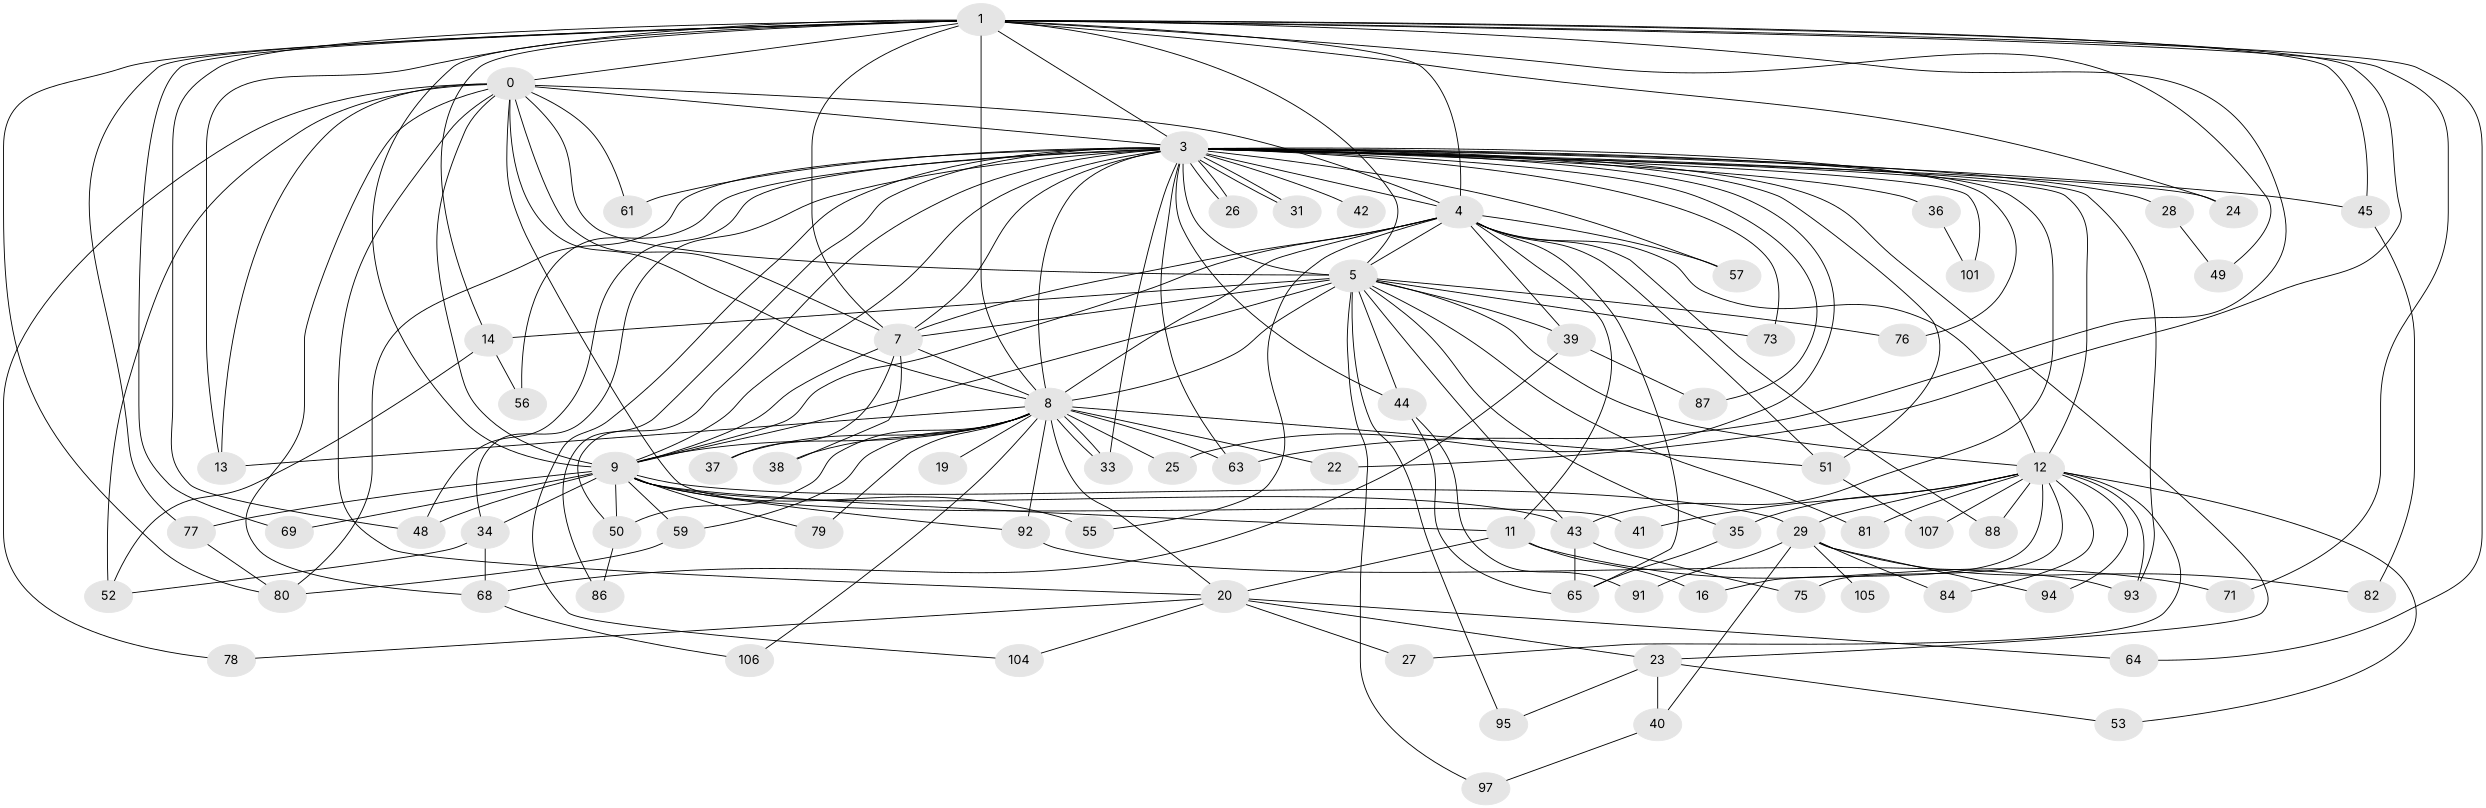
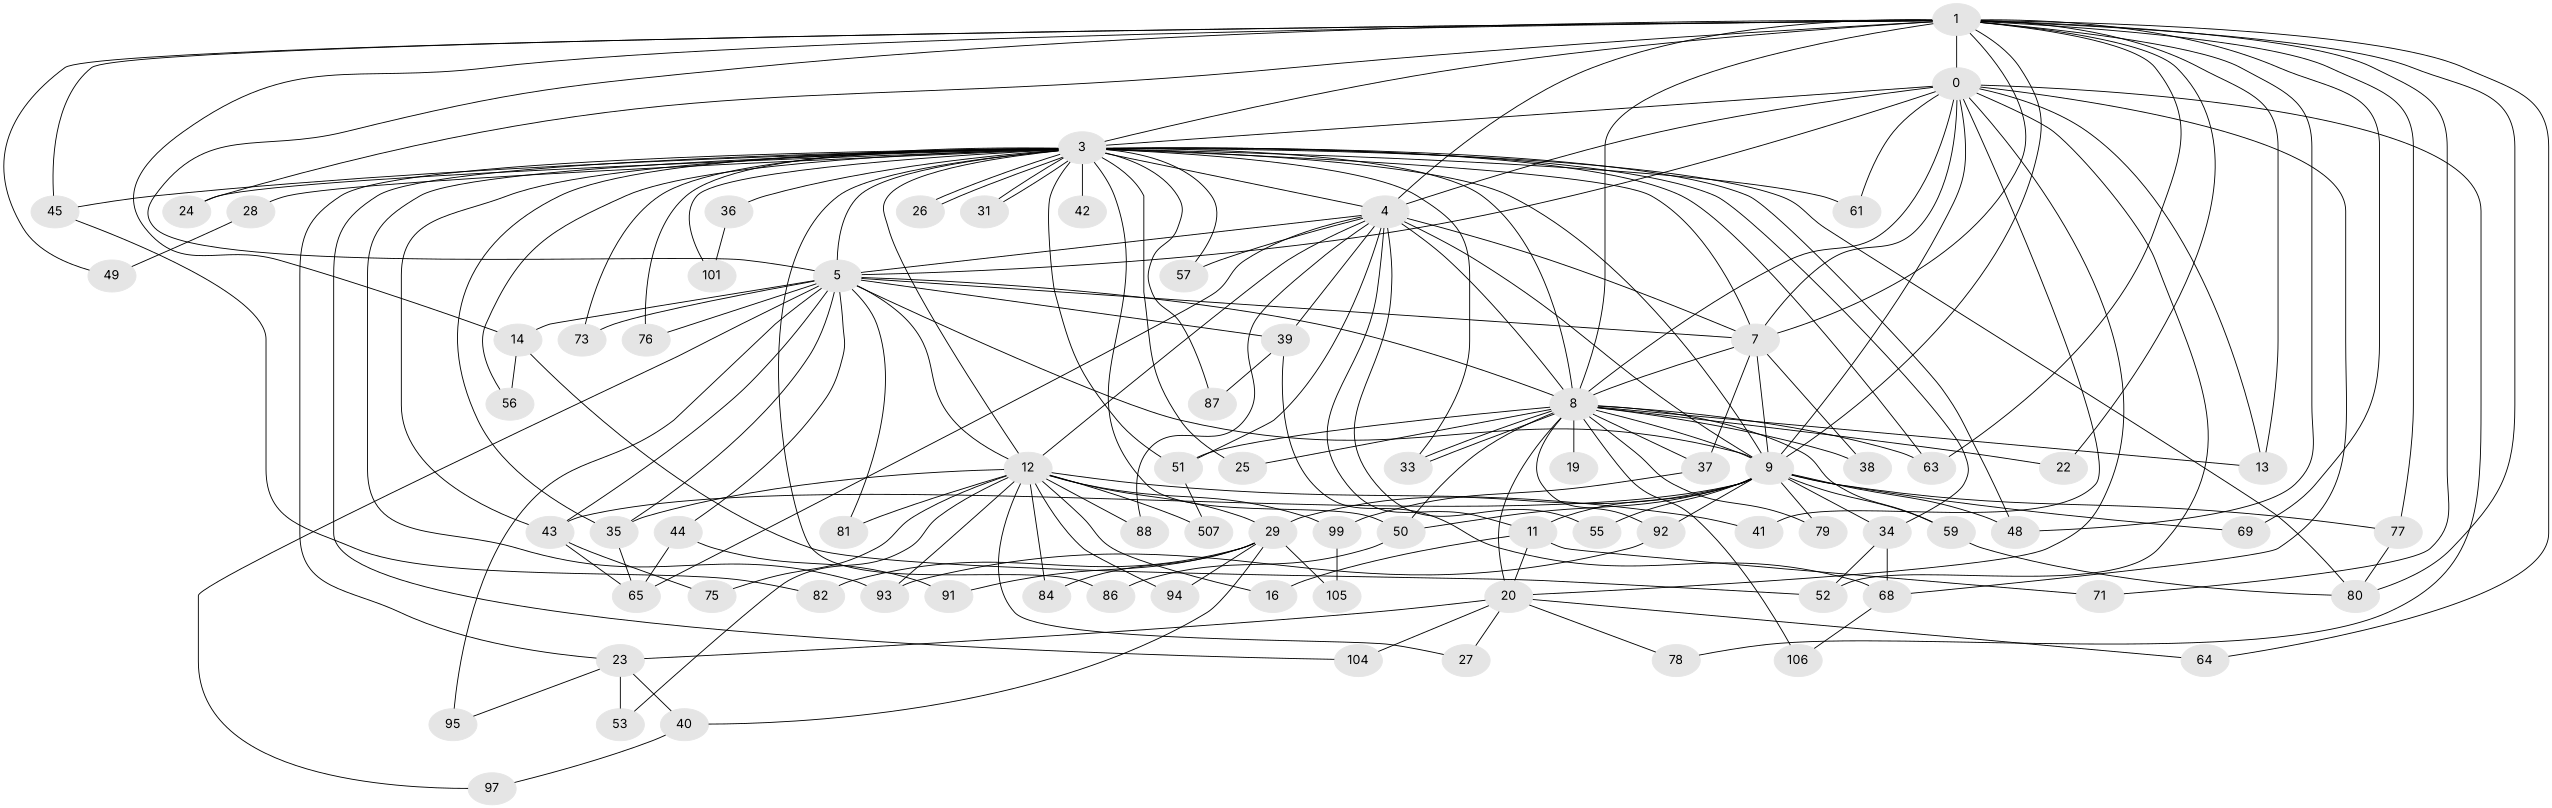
(1238, 300) -> (595, 184)
none -> (1337, 532)
(1929, 532) -> (1209, 532)
